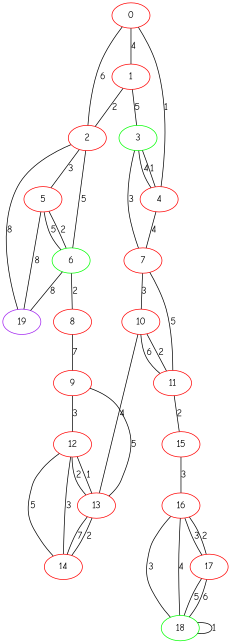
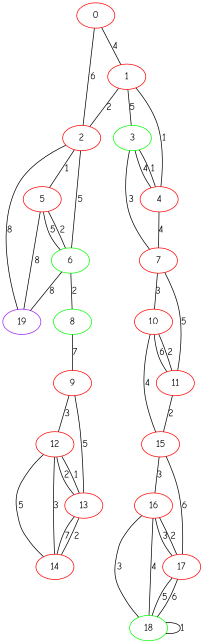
(164, 105) -> (160, 134)
(71, 169) -> (67, 169)
(73, 322) -> (73, 322)
(118, 418) -> (144, 384)
none -> (181, 504)
